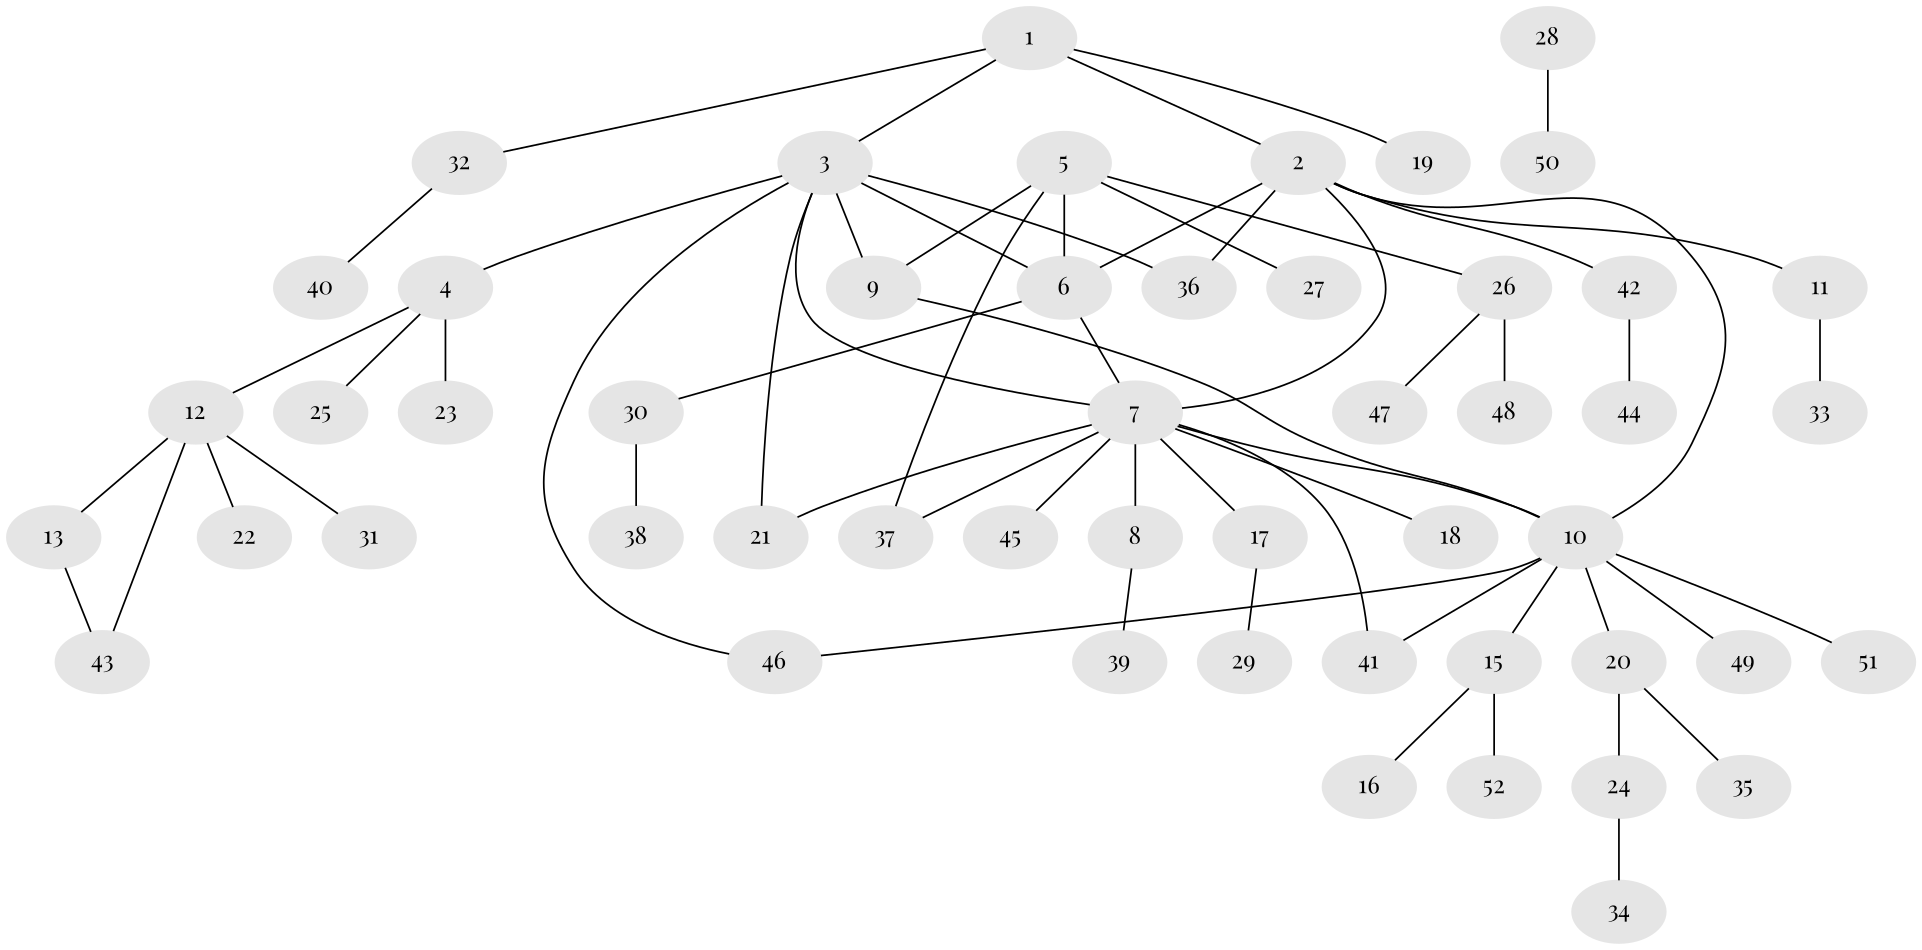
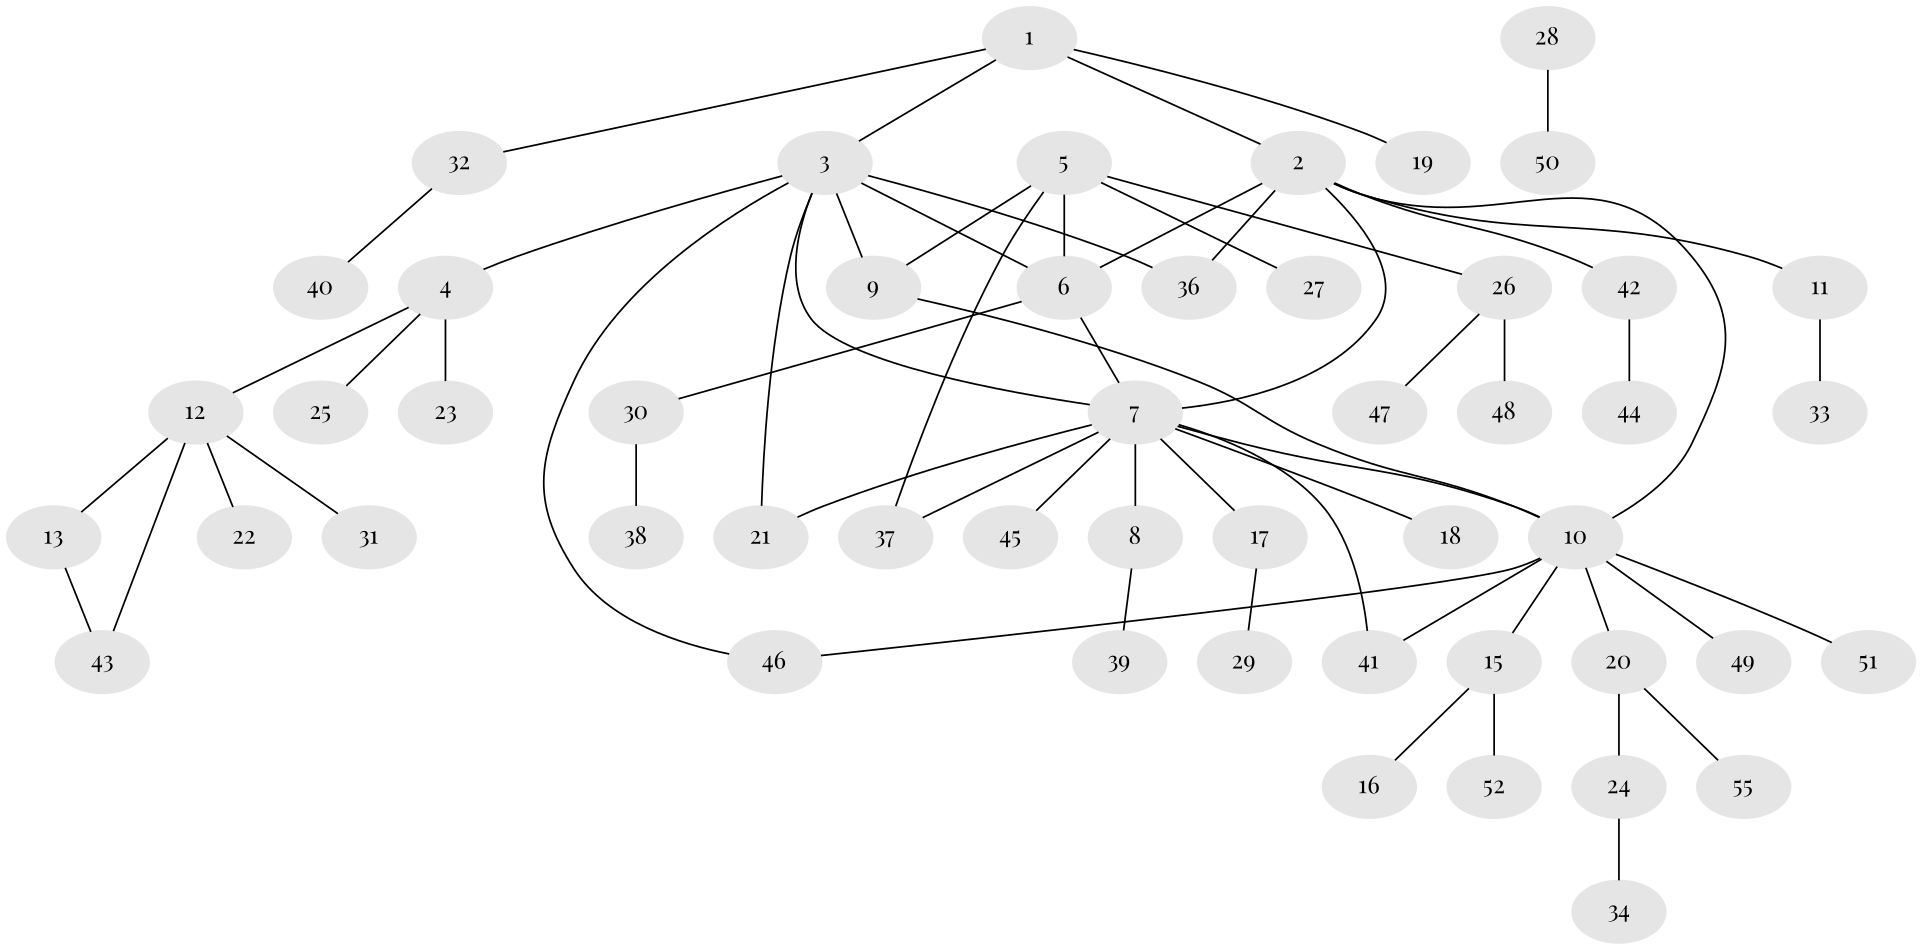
(1744, 787) -> (1744, 787)
